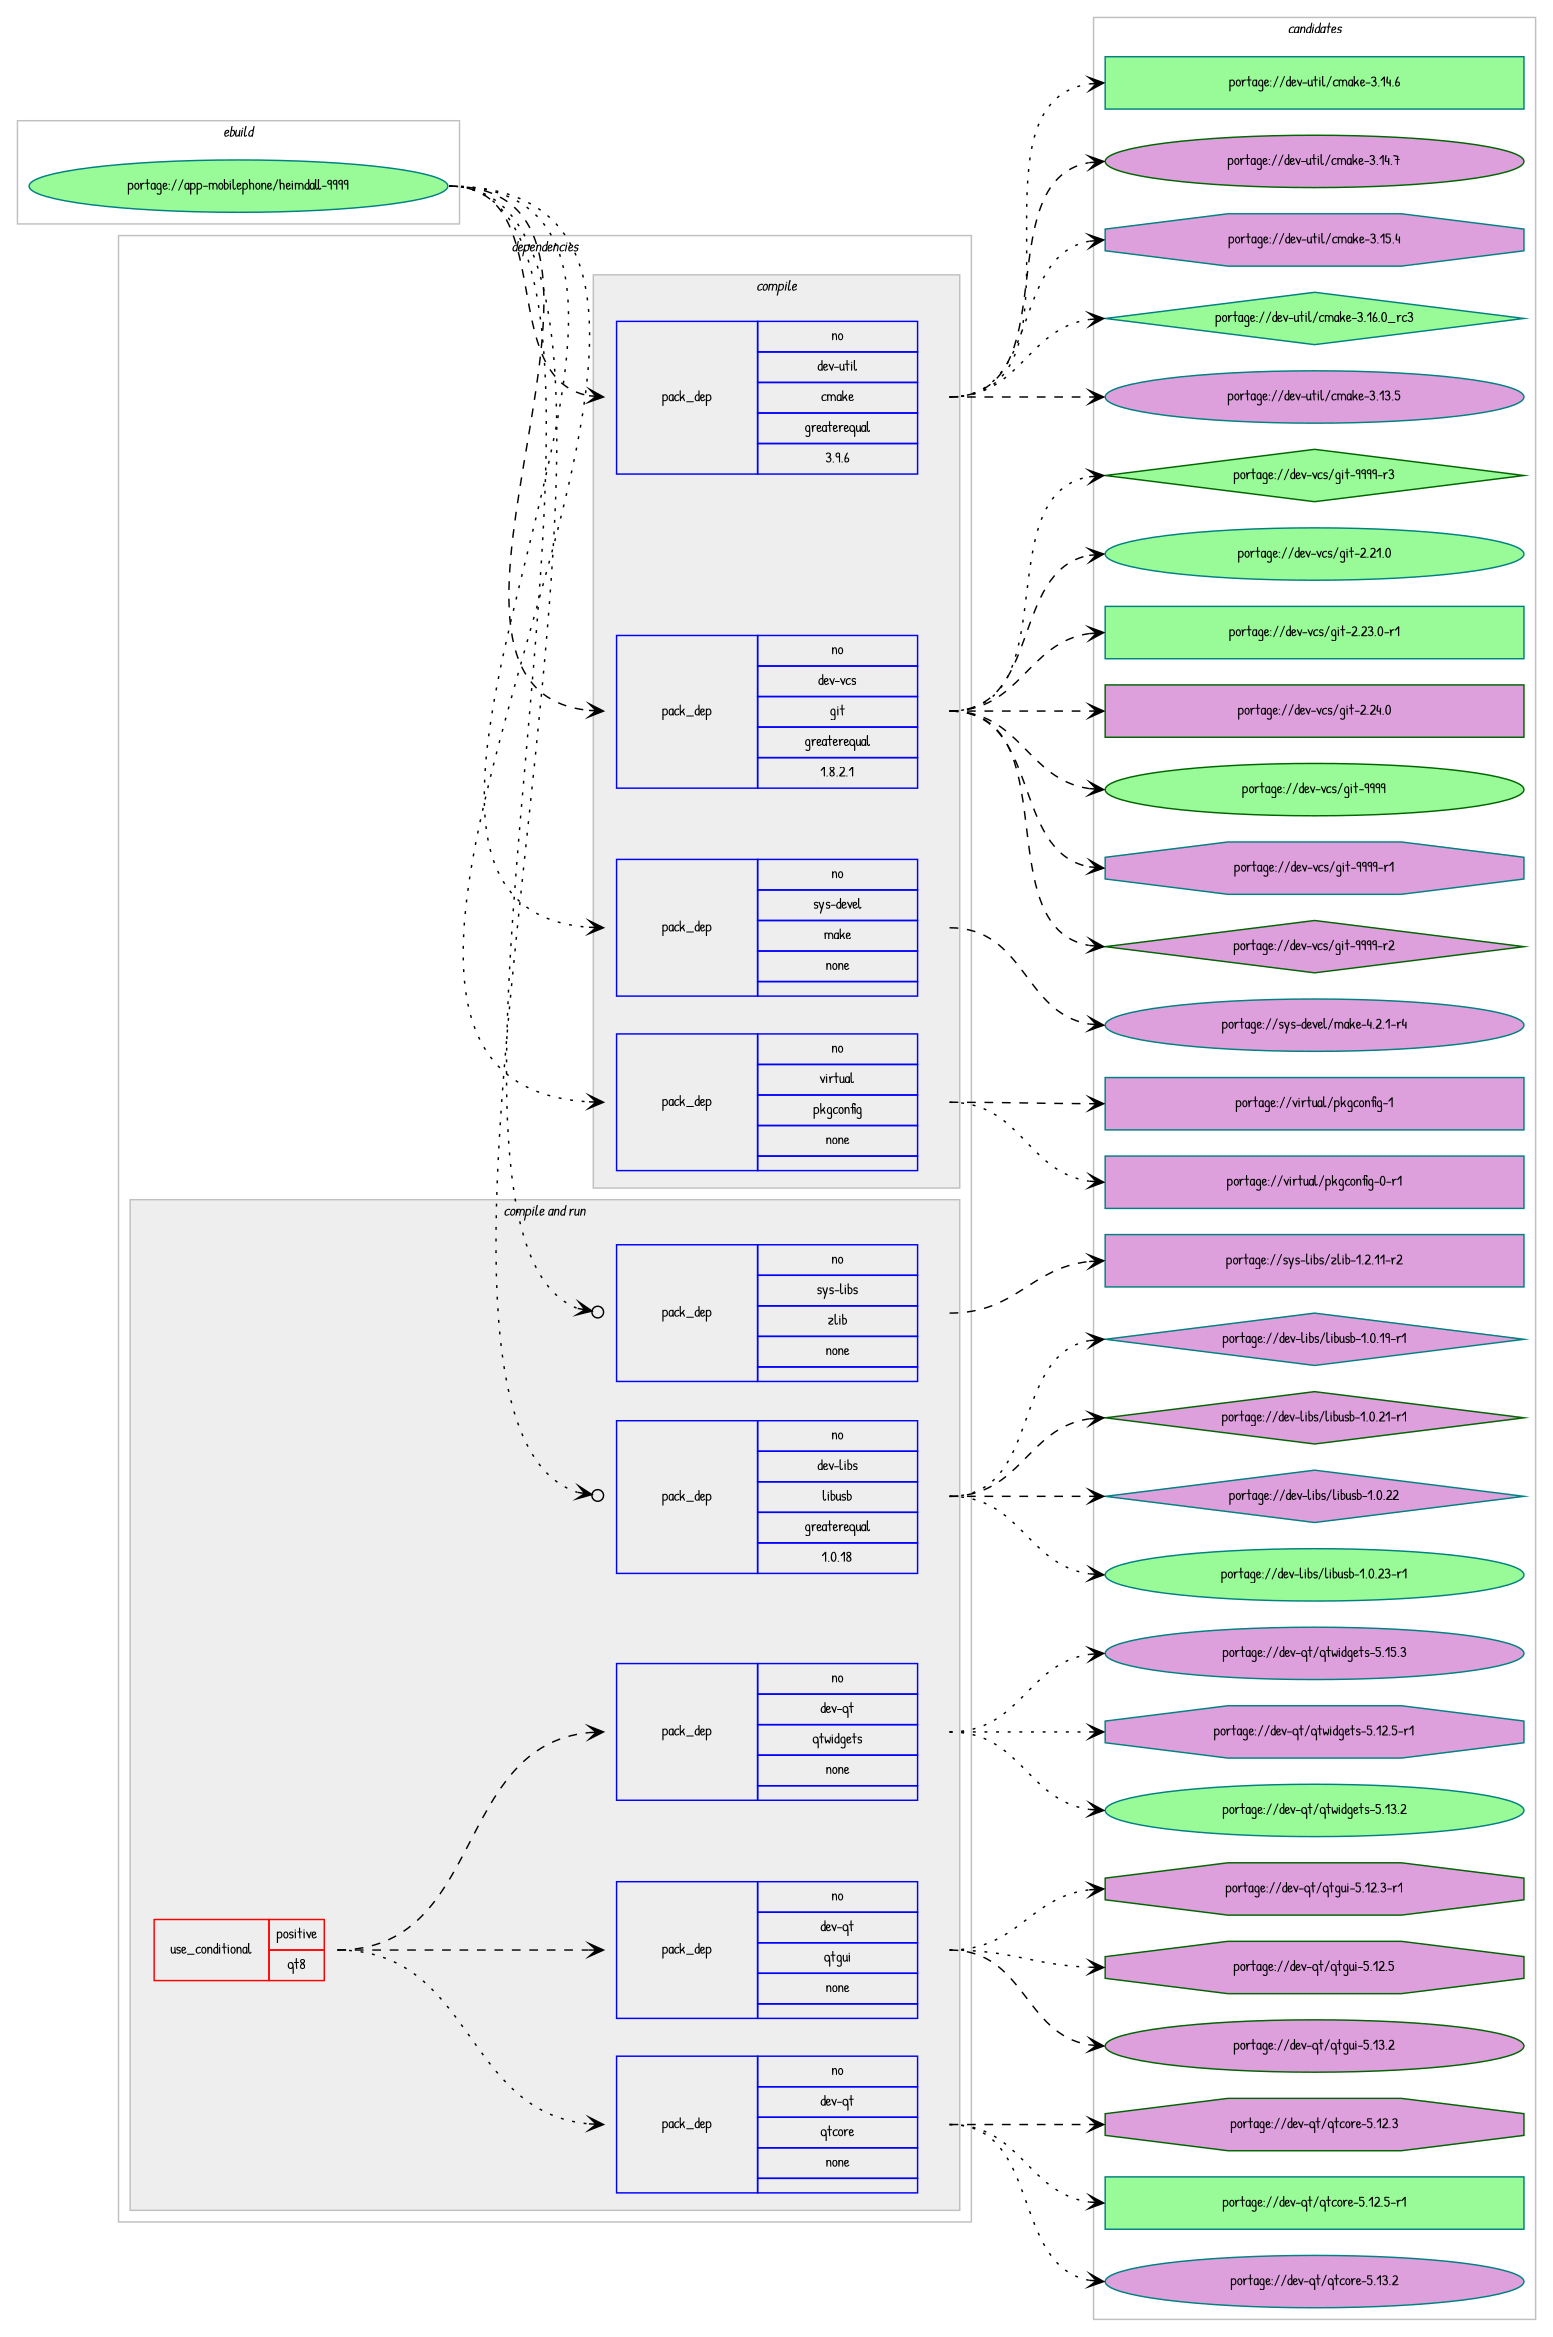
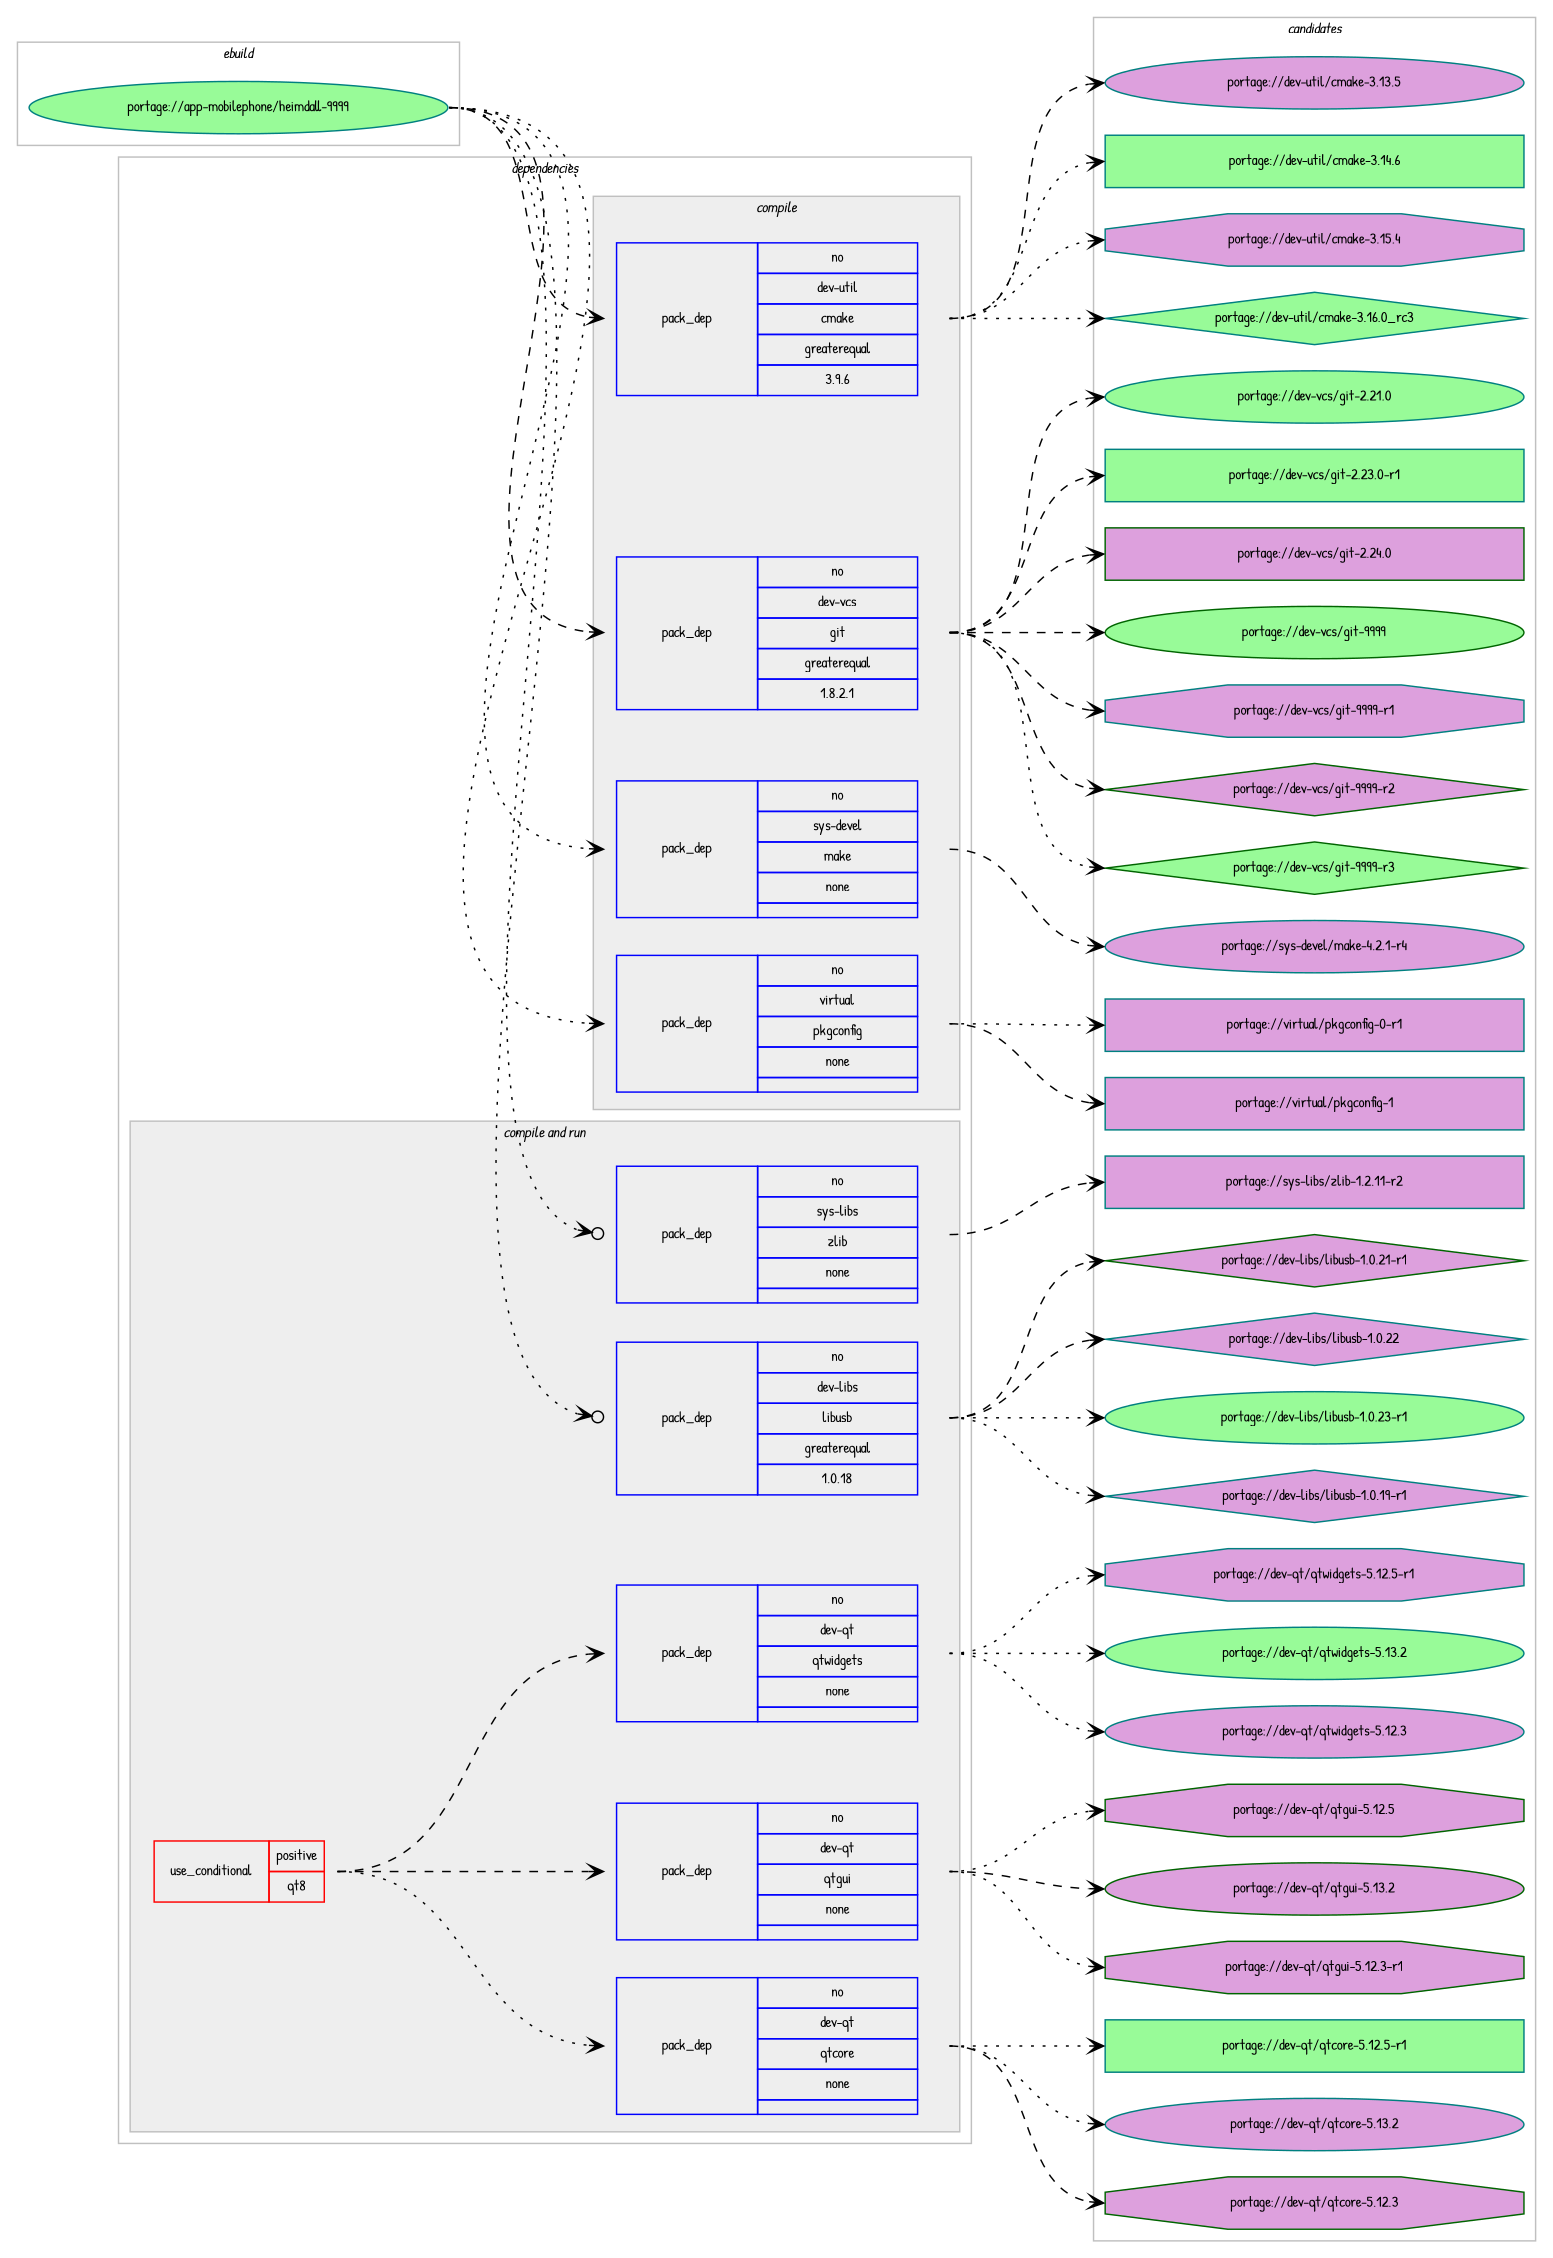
(1315, 161) -> none
(1315, 1653) -> (1315, 1732)
